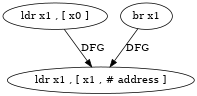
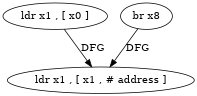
(146, 16) -> (146, 16)
